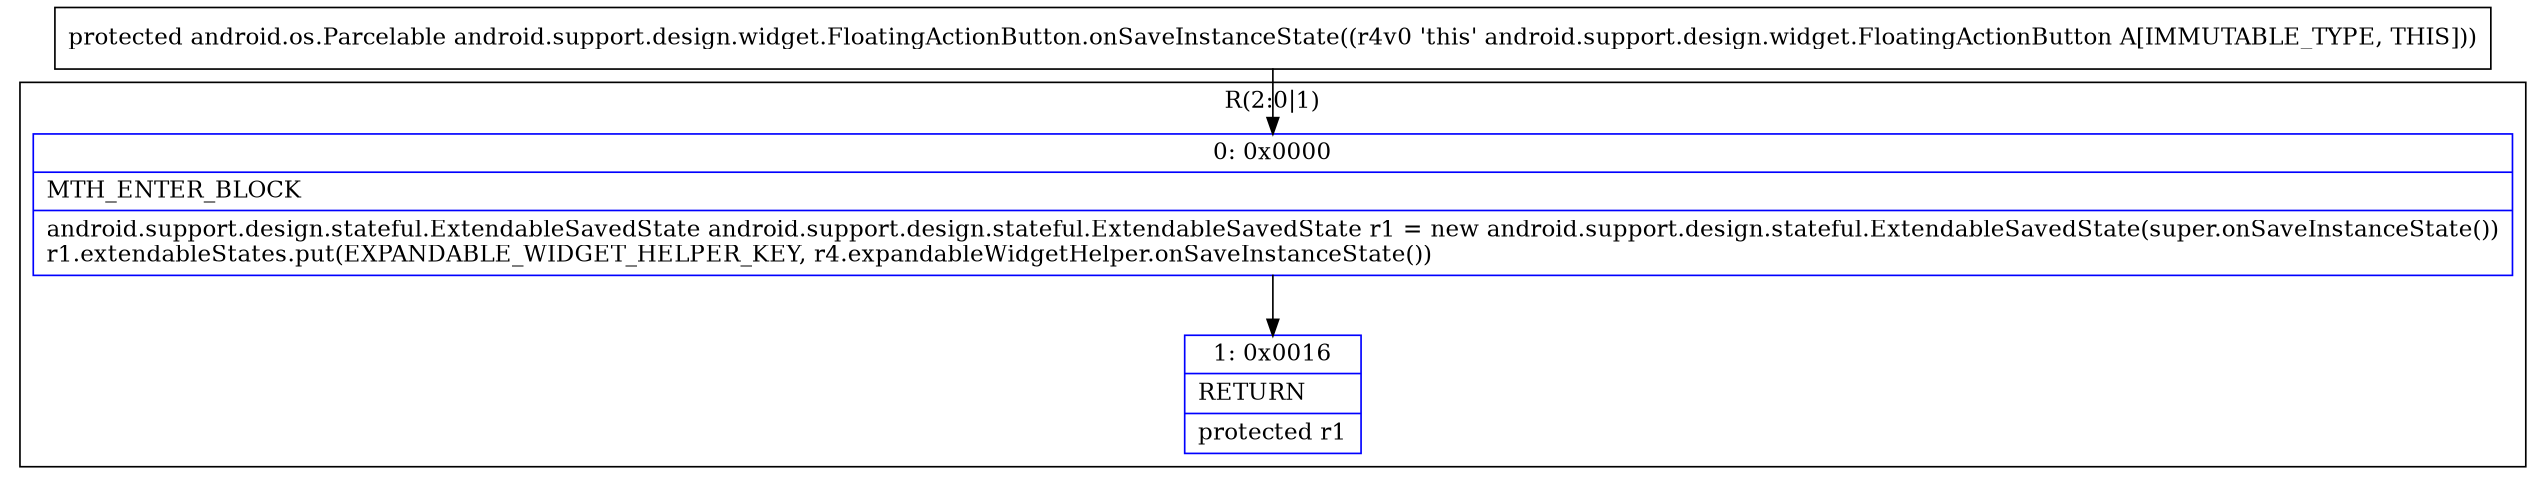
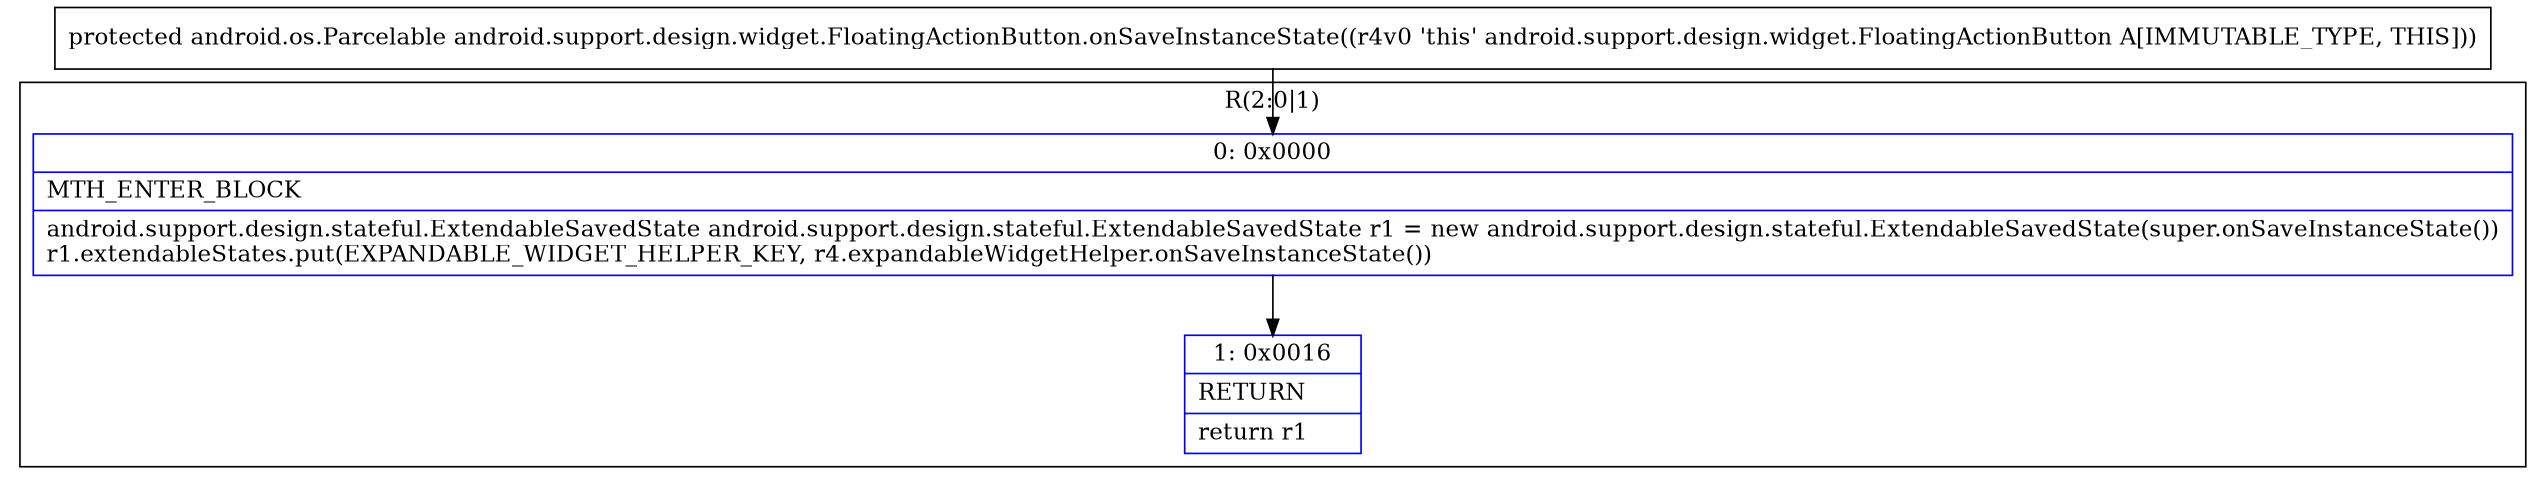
(1273, 433) -> (1254, 433)
